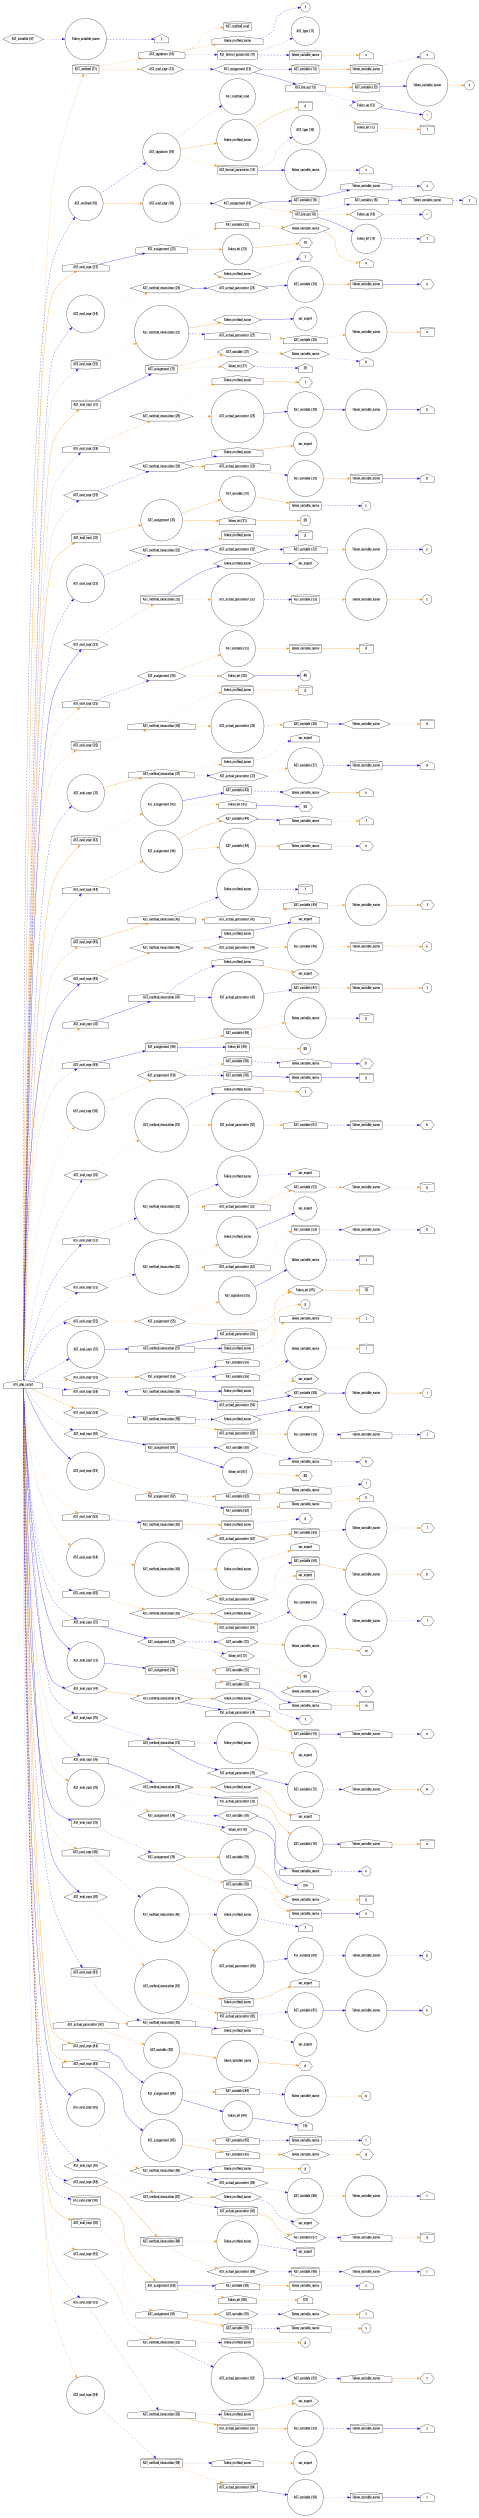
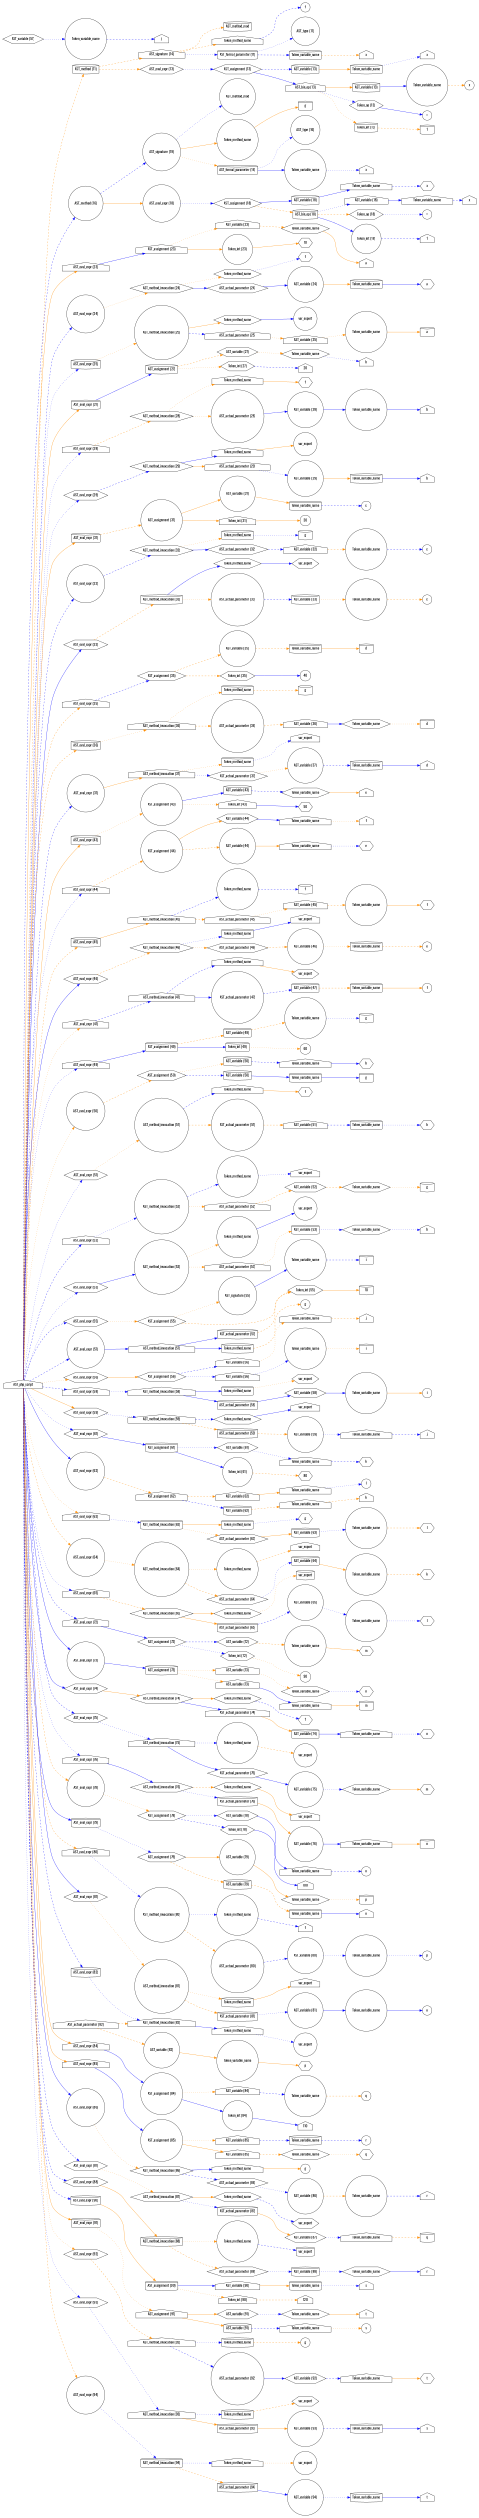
(122, 1012) -> (122, 1012)
(116, 1279) -> (116, 1279)
